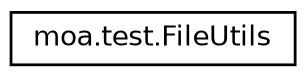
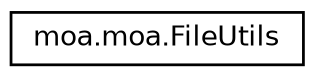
(153, 39) -> (157, 39)
